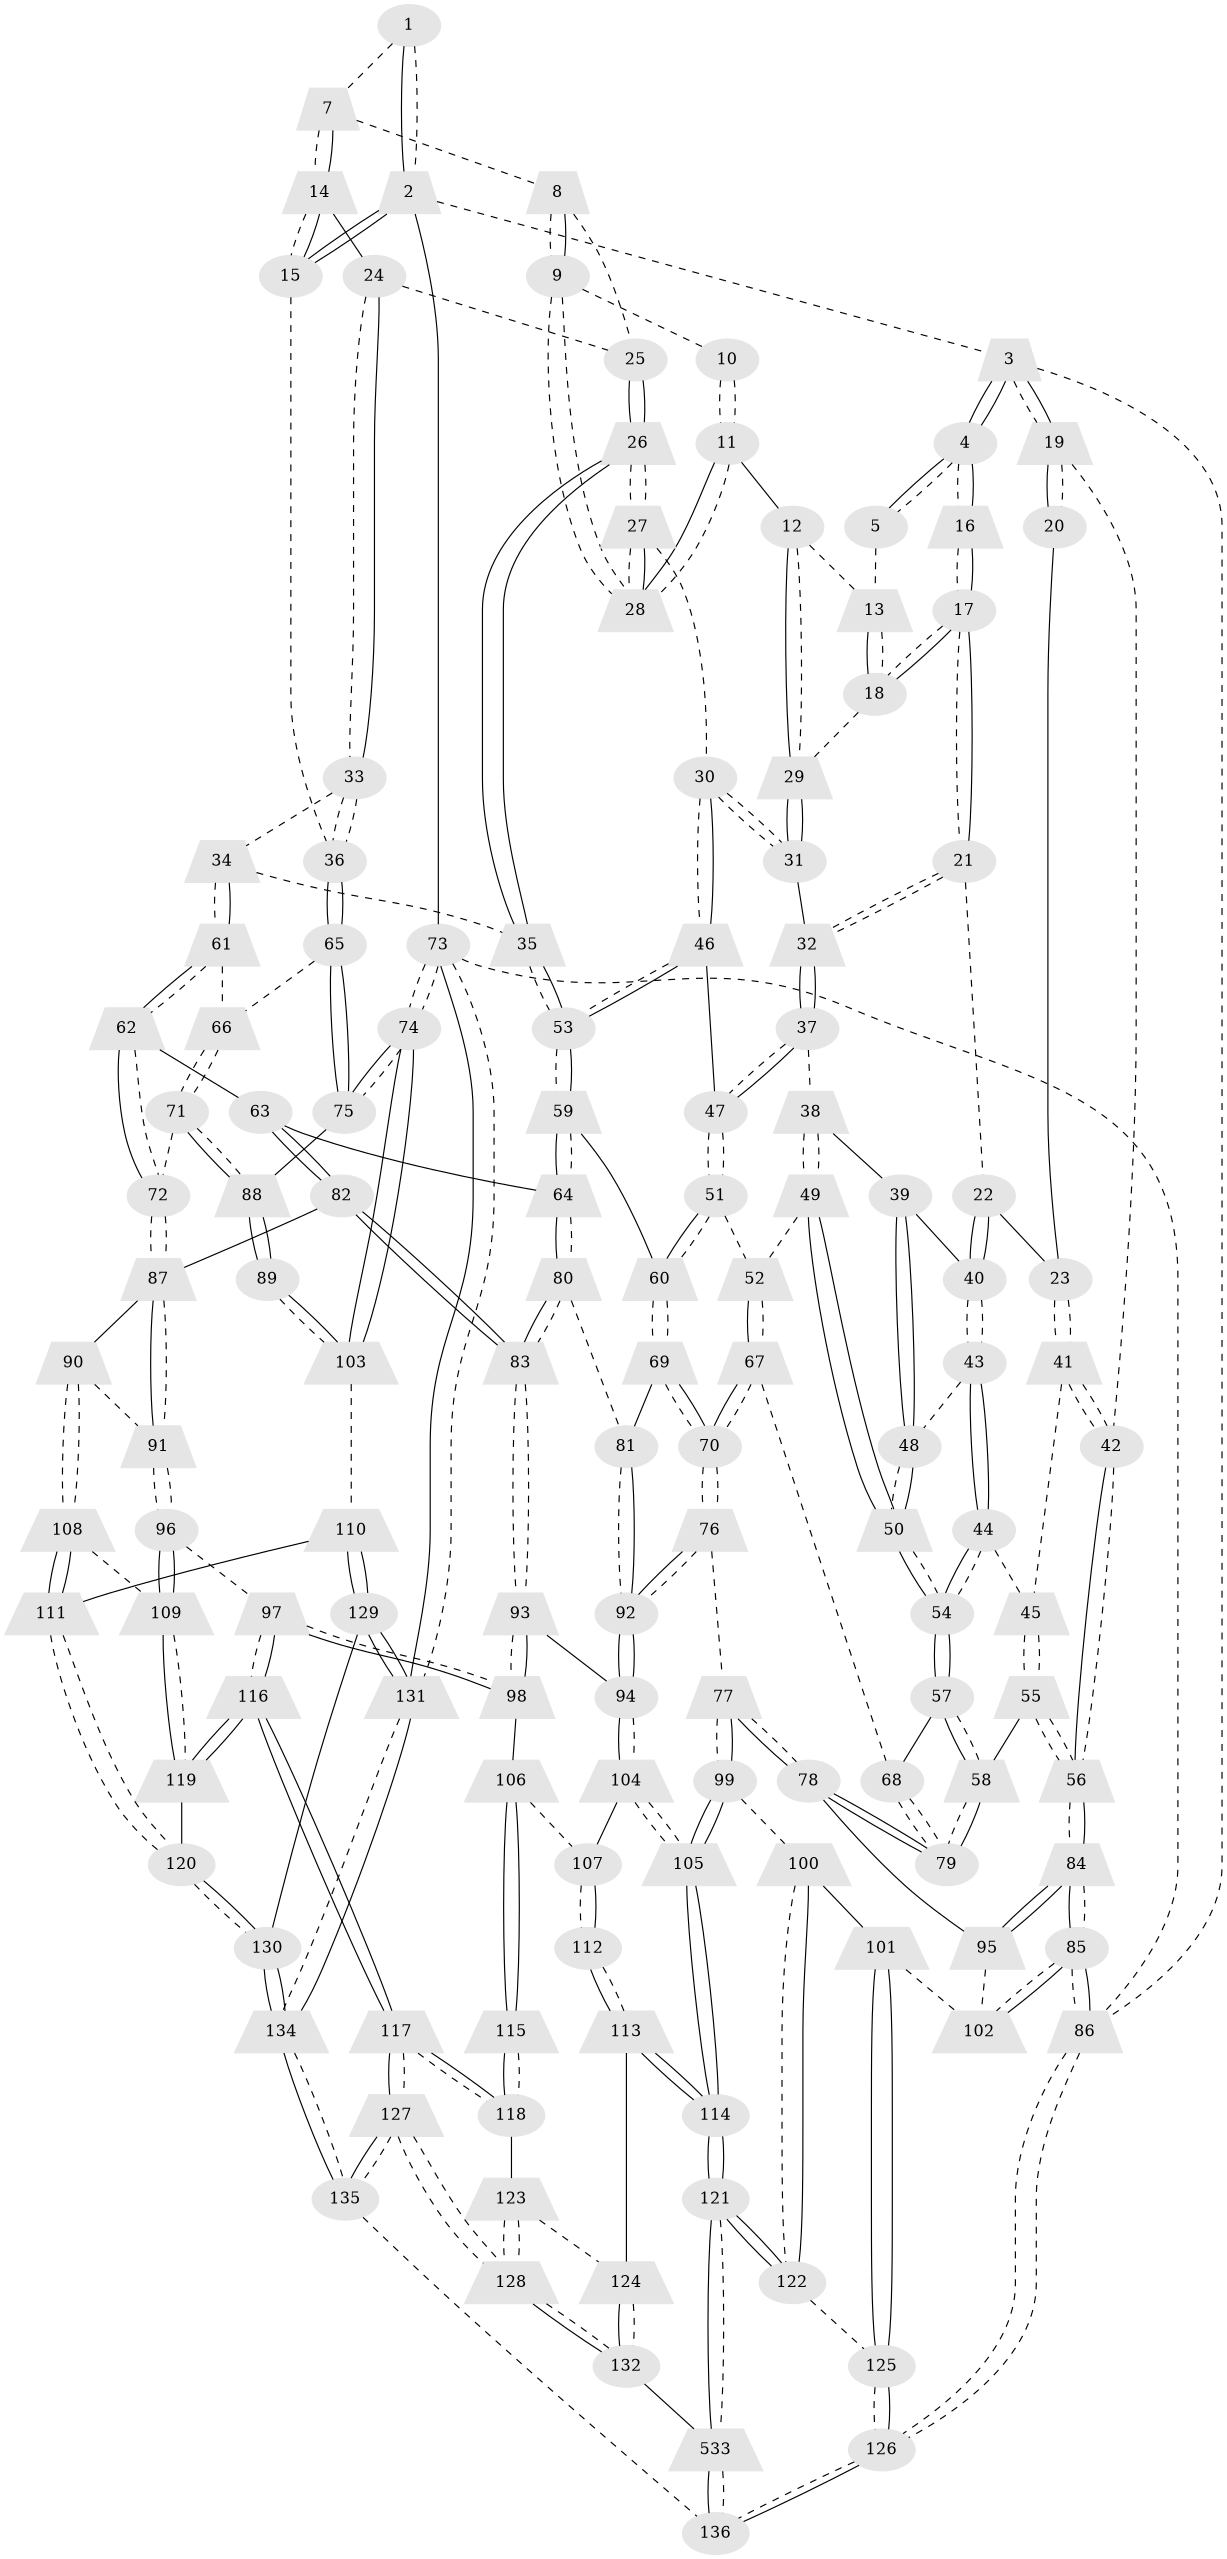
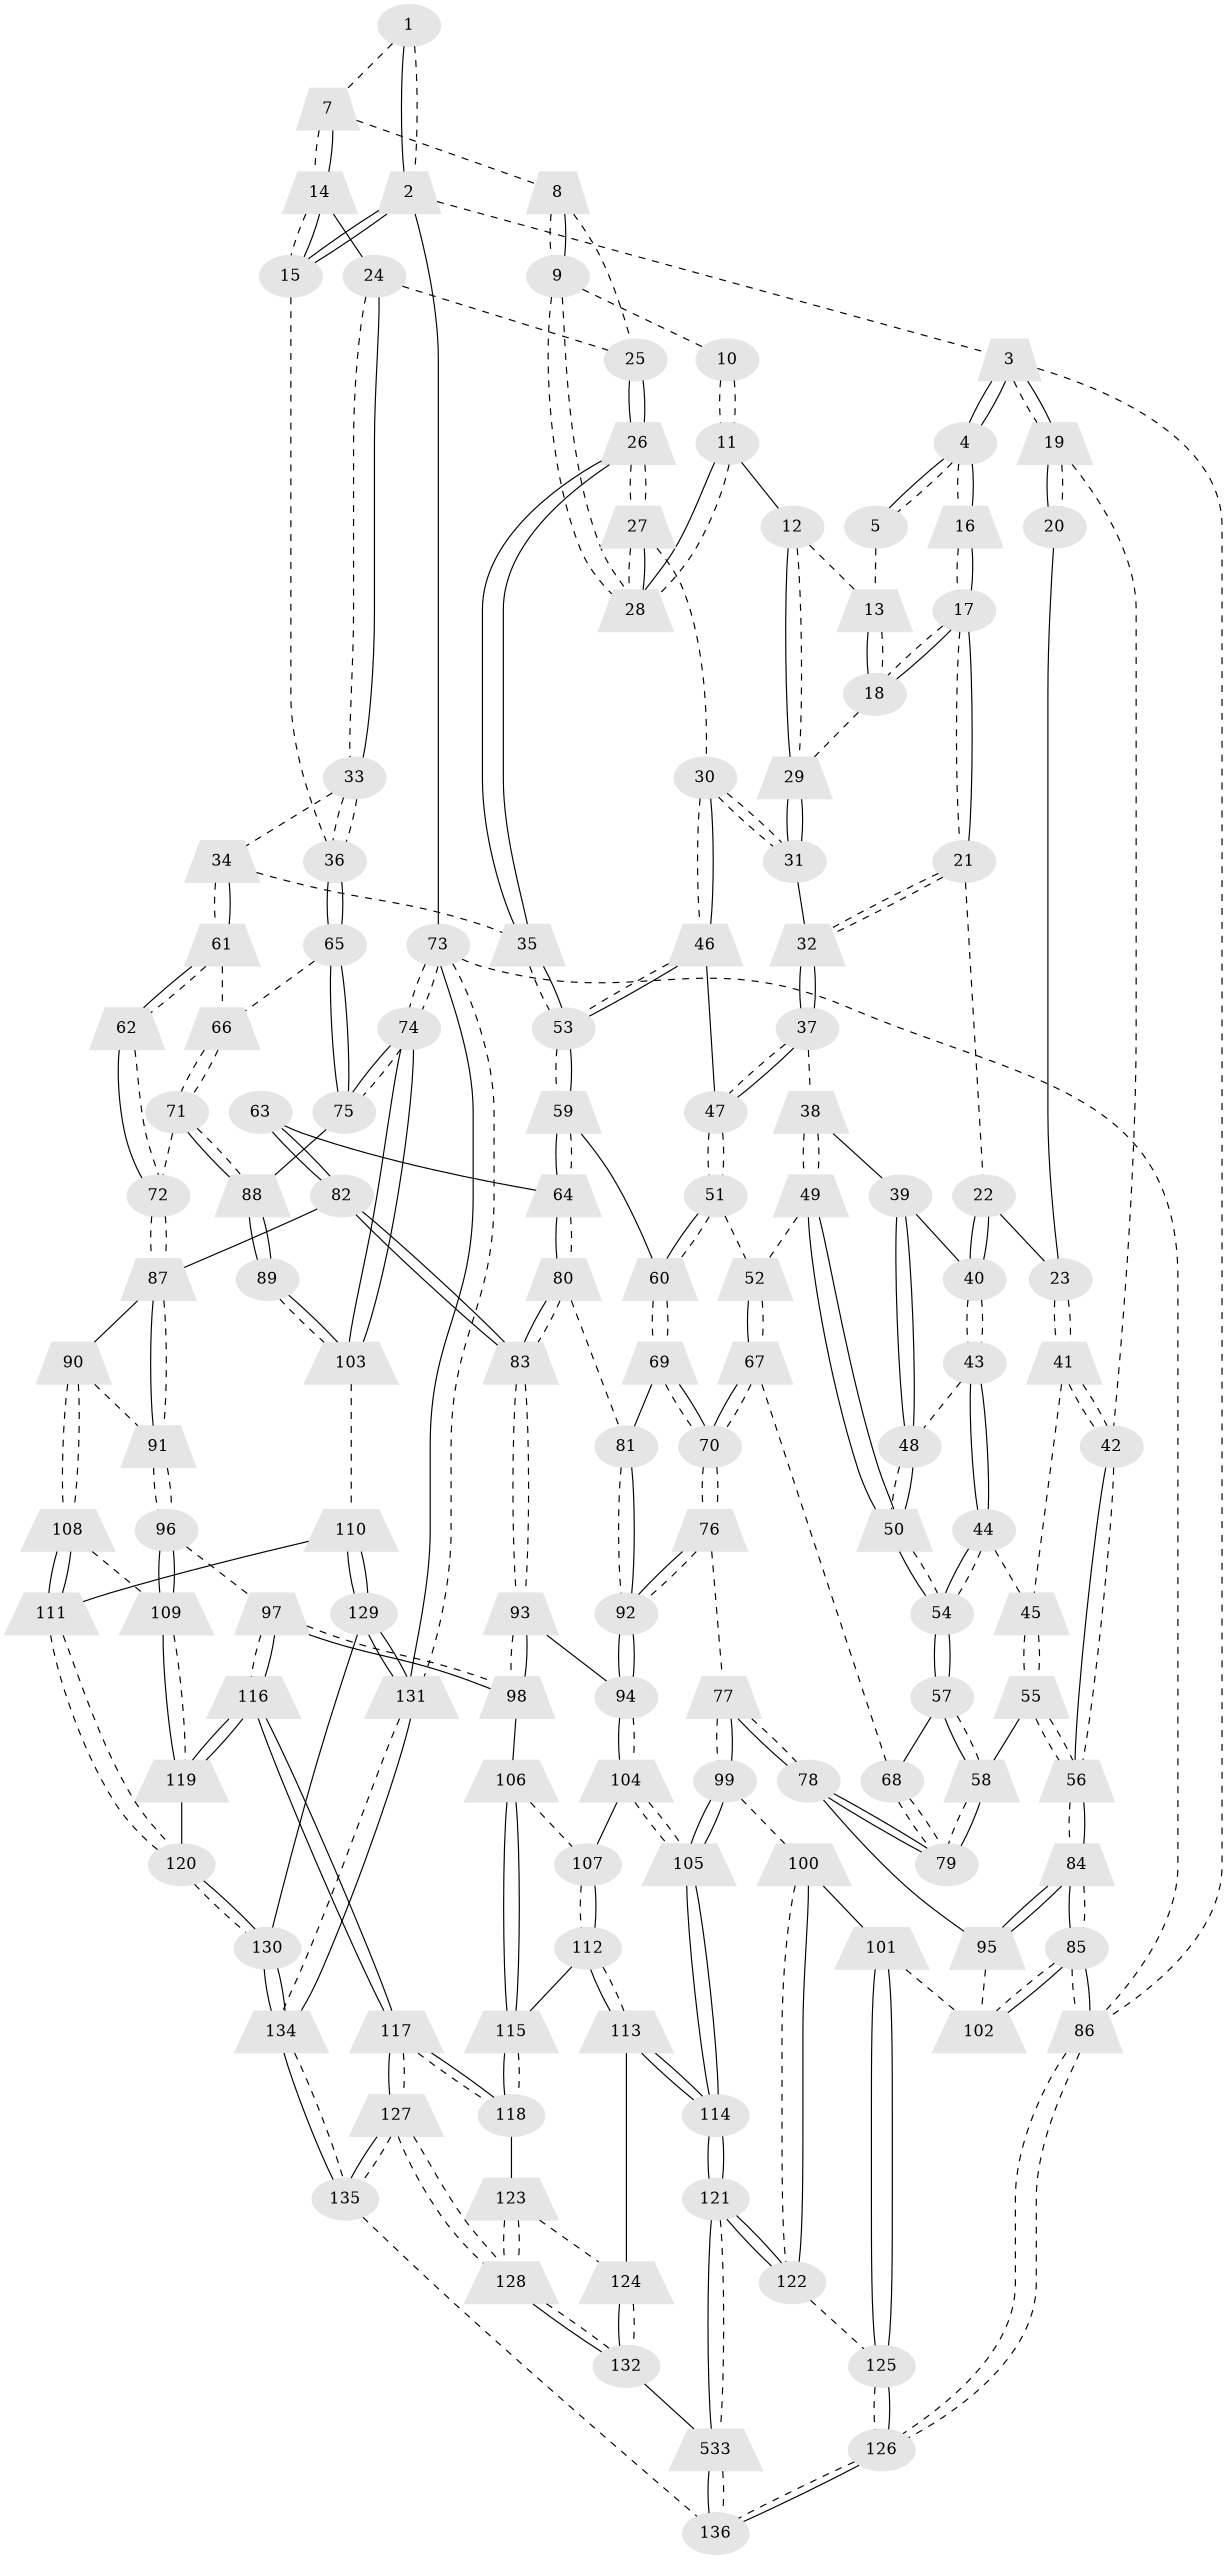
(211, 1081) -> none
none -> (551, 1989)
